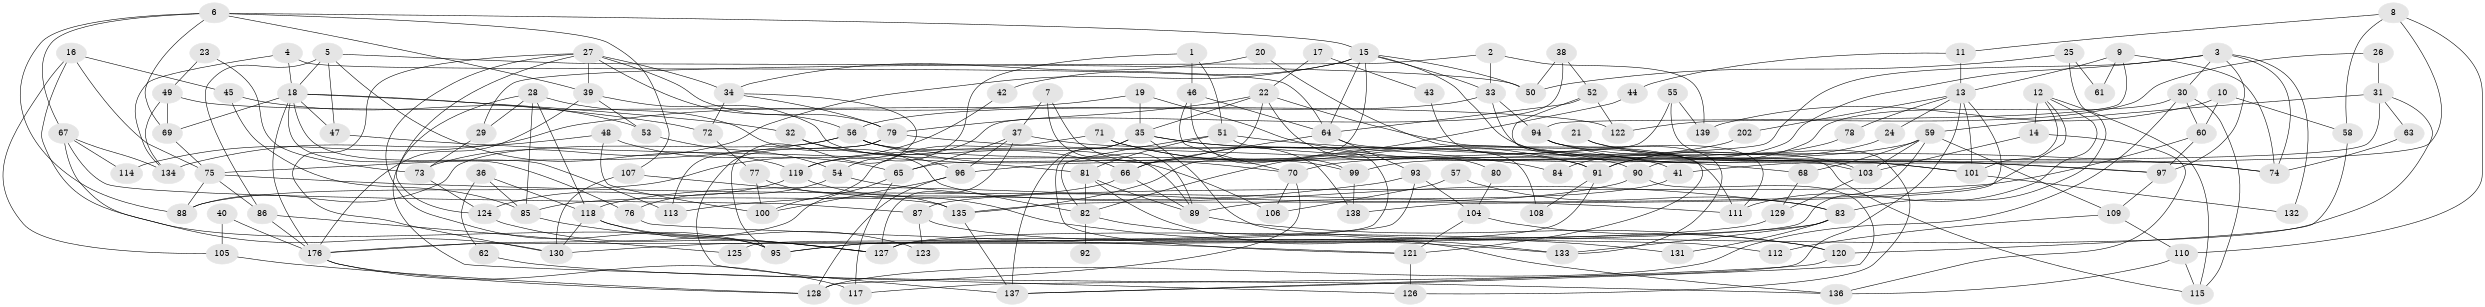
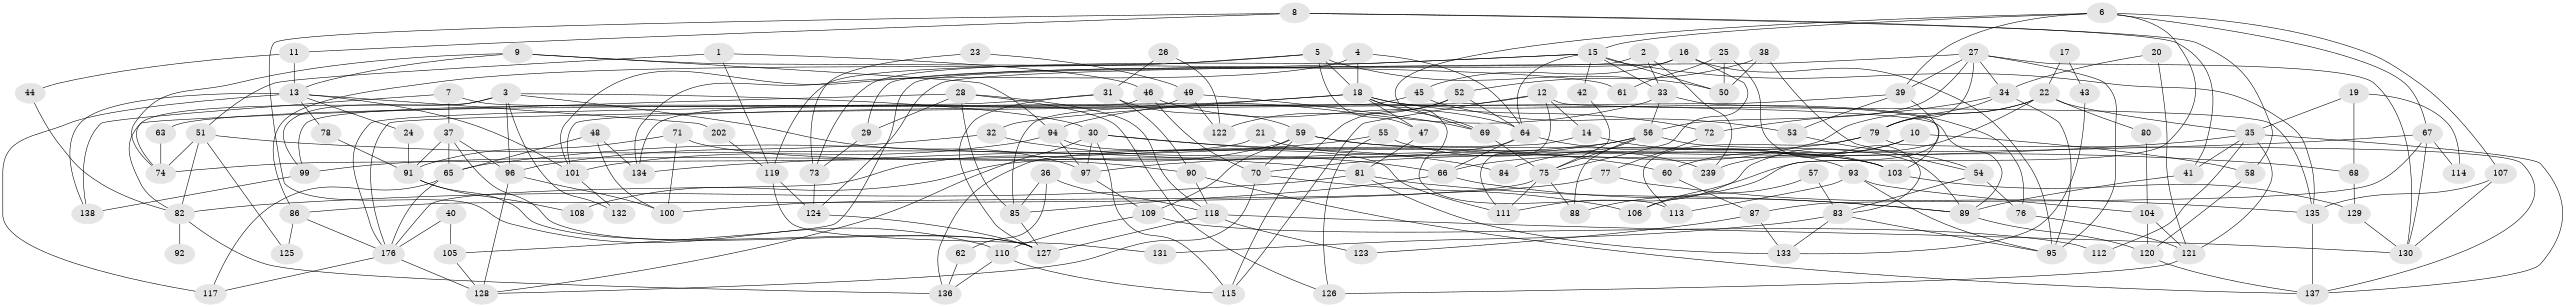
(1703, 133) -> (1708, 174)
(2184, 151) -> (1090, 153)
(640, 185) -> (1609, 135)
